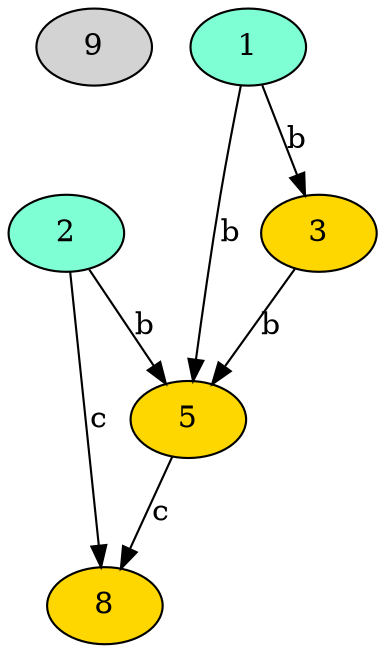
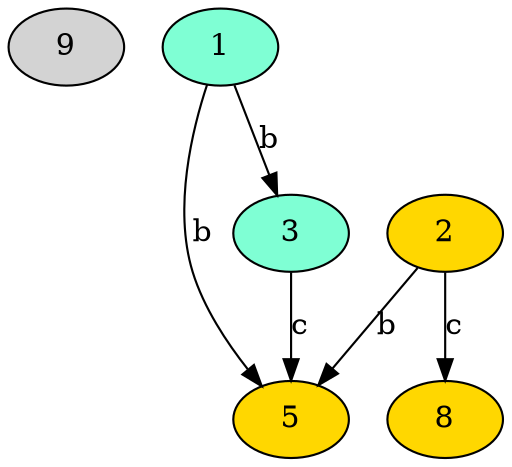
(66, 233) -> (445, 233)
(319, 233) -> (291, 233)
(272, 326) -> (300, 326)
(151, 503) -> none
